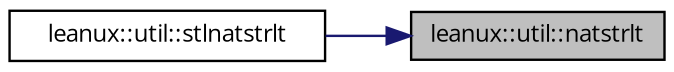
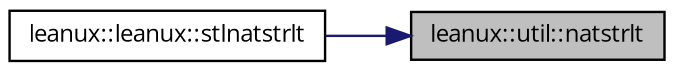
(167, 36) -> (167, 36)
